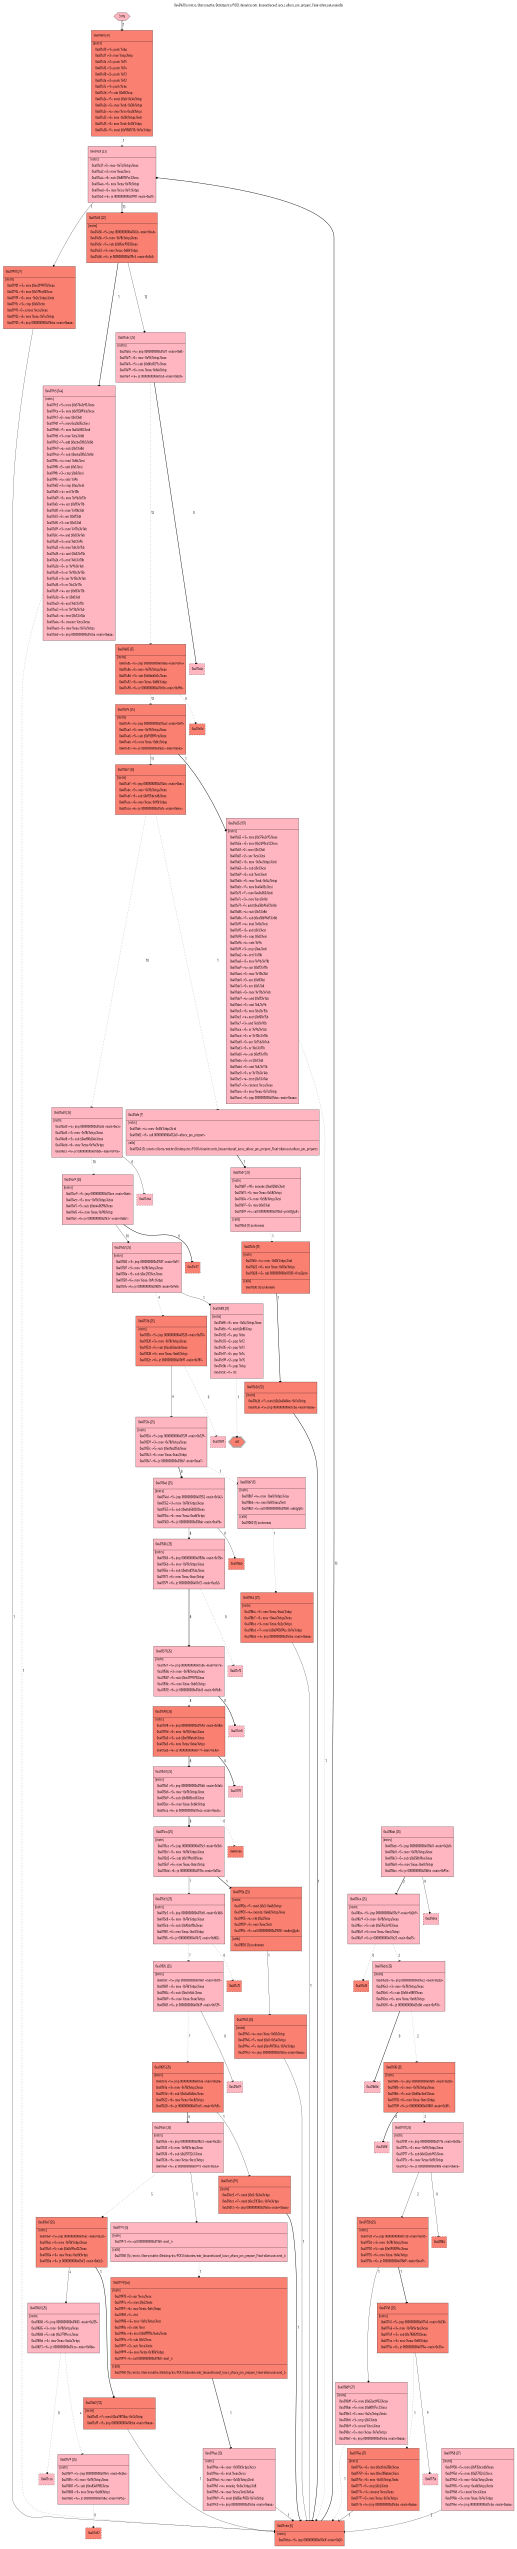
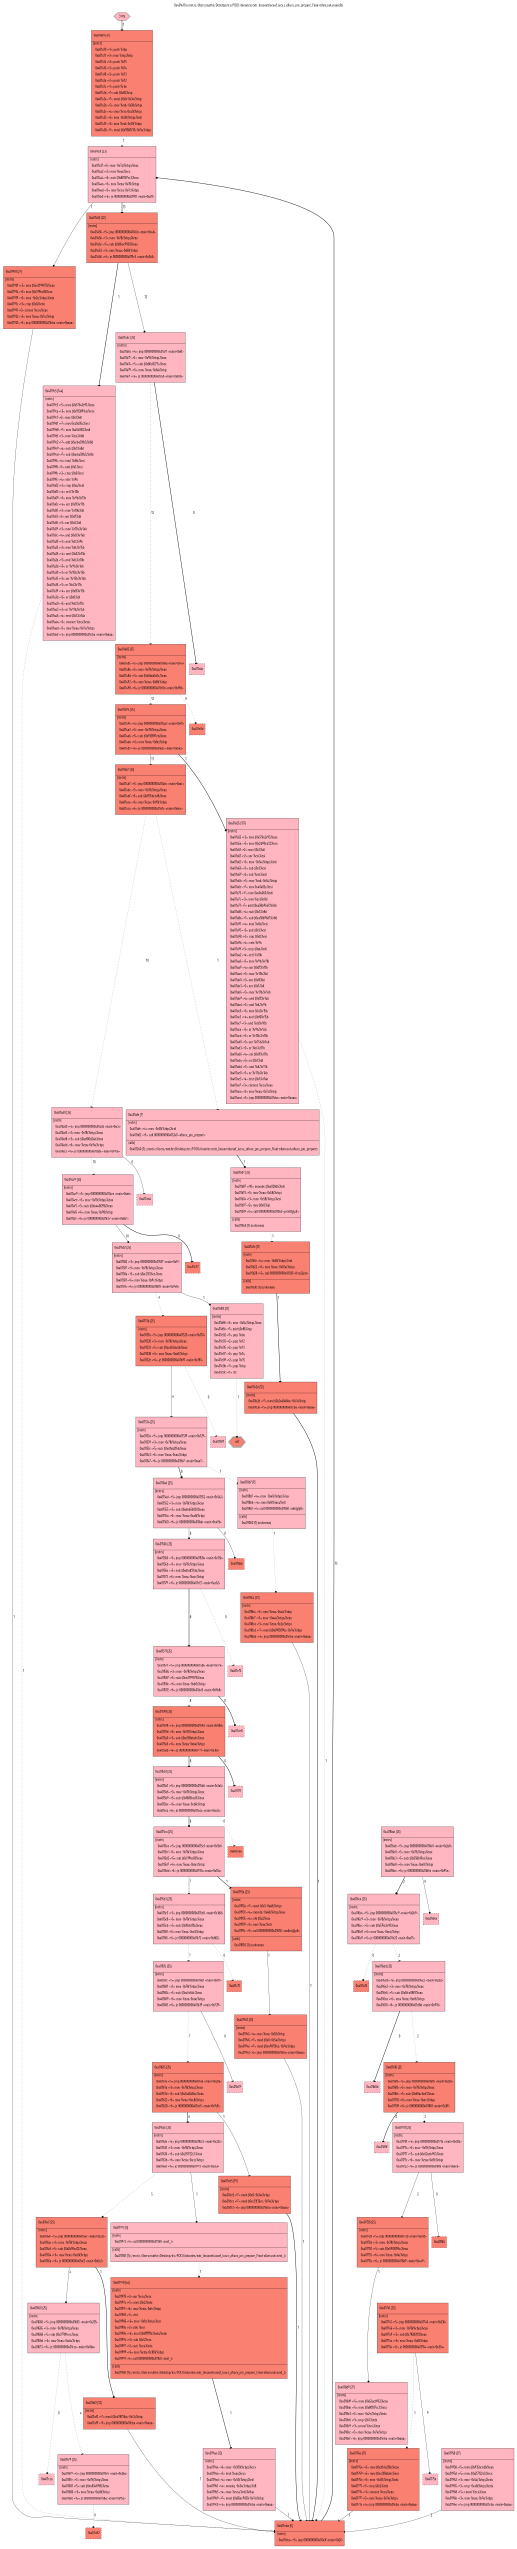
(401, 1885) -> (401, 1885)
(402, 2285) -> none
(341, 2483) -> none
